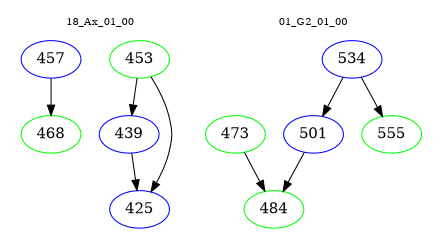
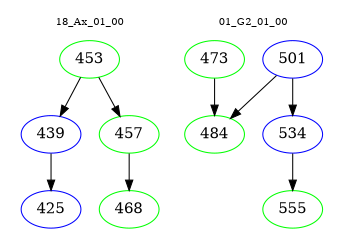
(51, 59) -> (129, 134)
(335, 92) -> (293, 92)
(171, 129) -> (107, 92)
